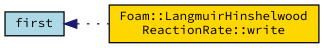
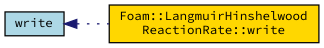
(35, 24) -> (35, 24)
